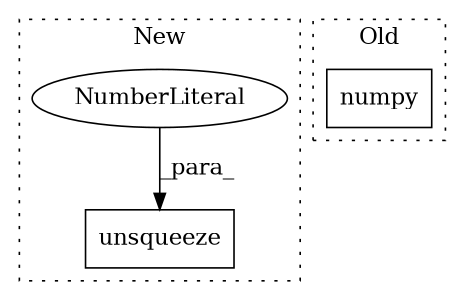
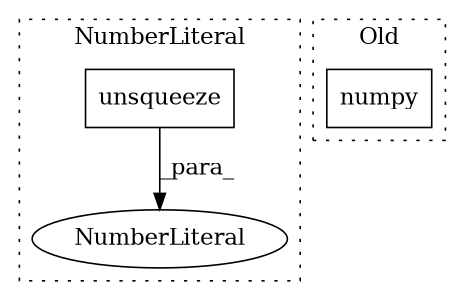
(160, 38) -> (160, 38)
(160, 161) -> (160, 161)
